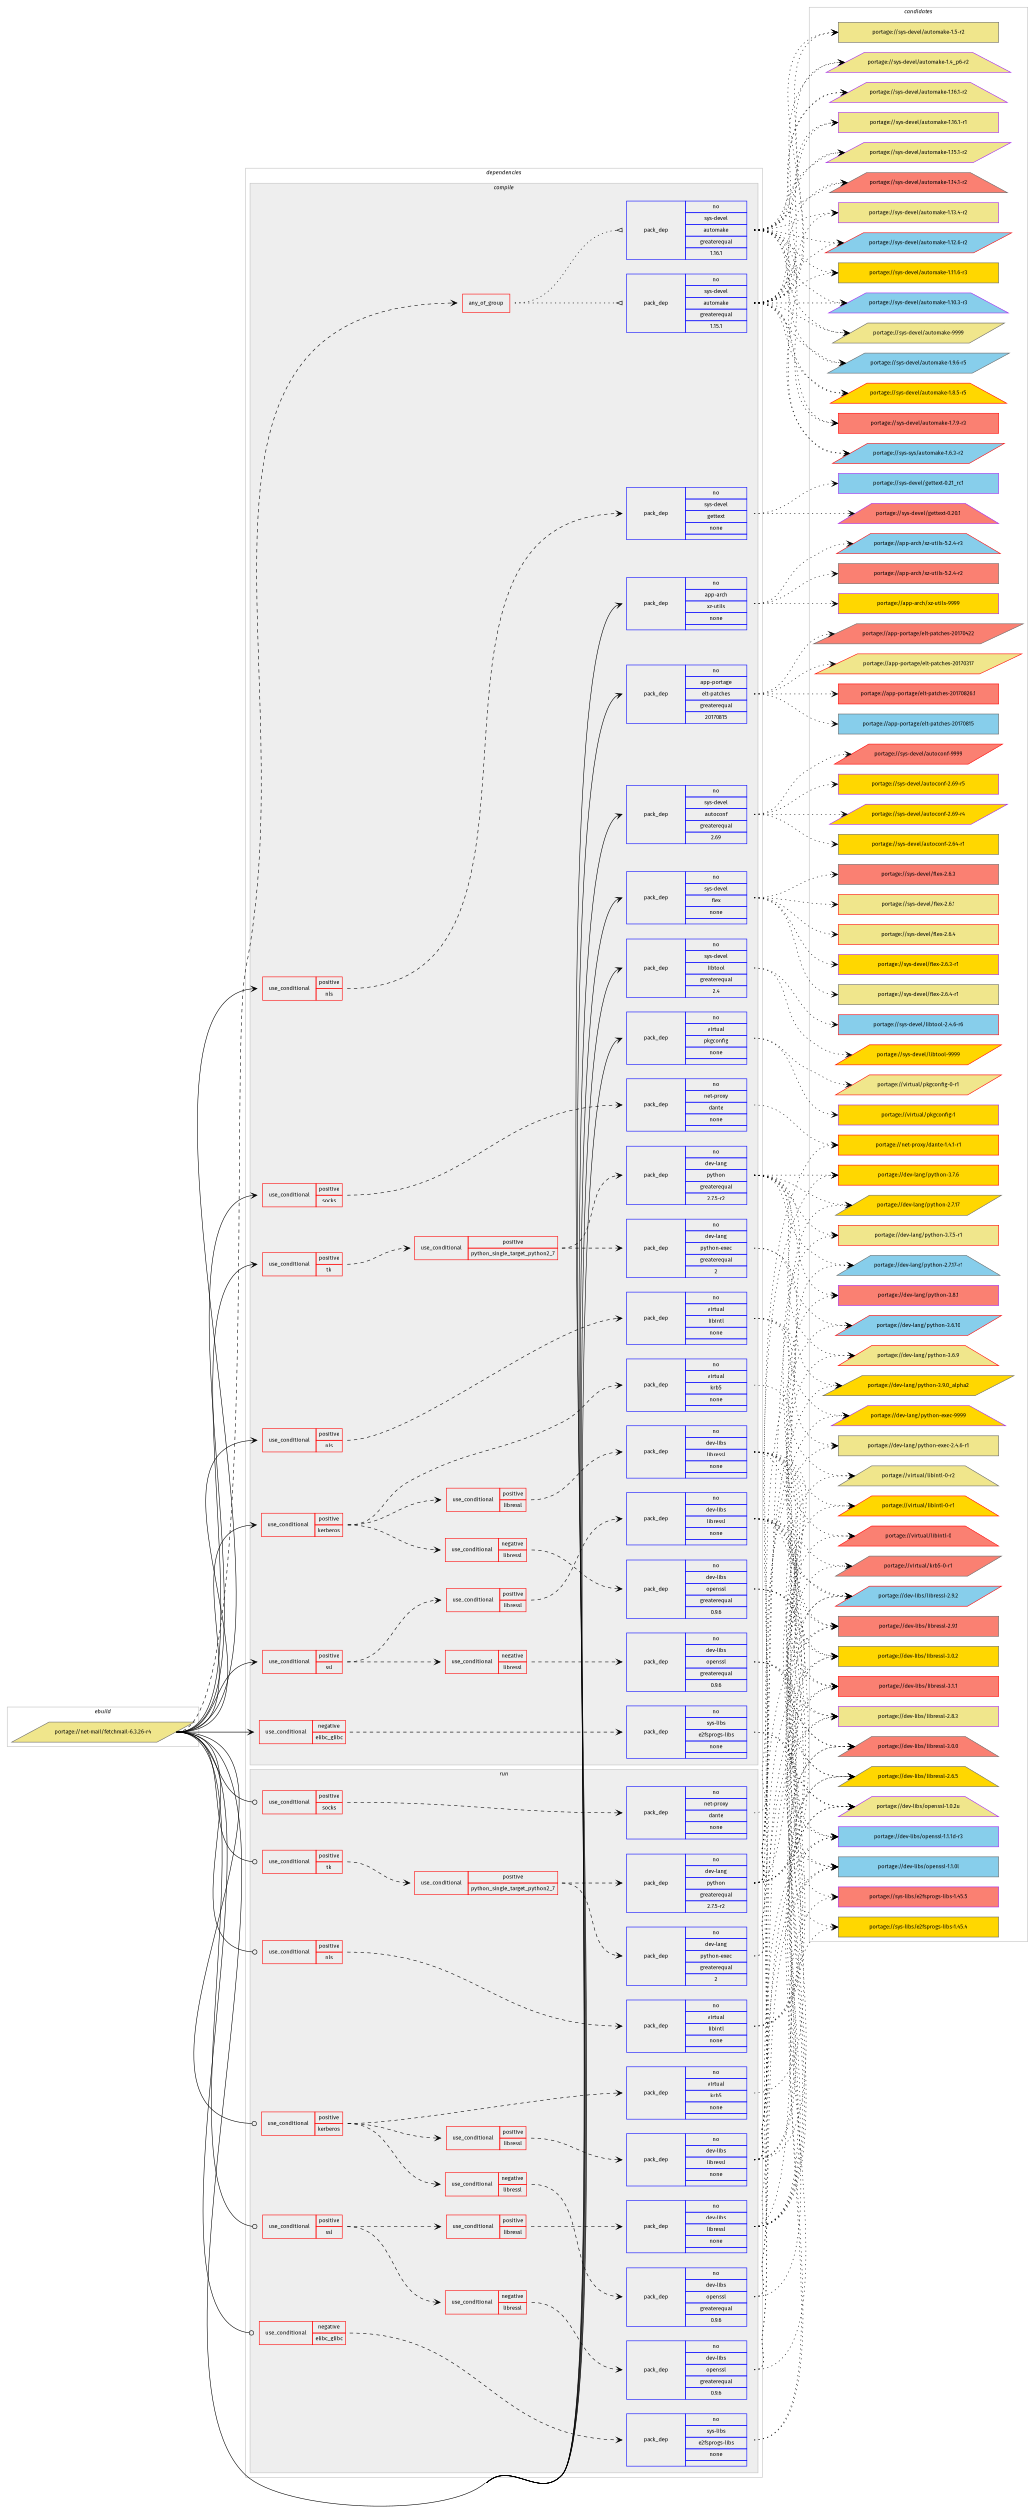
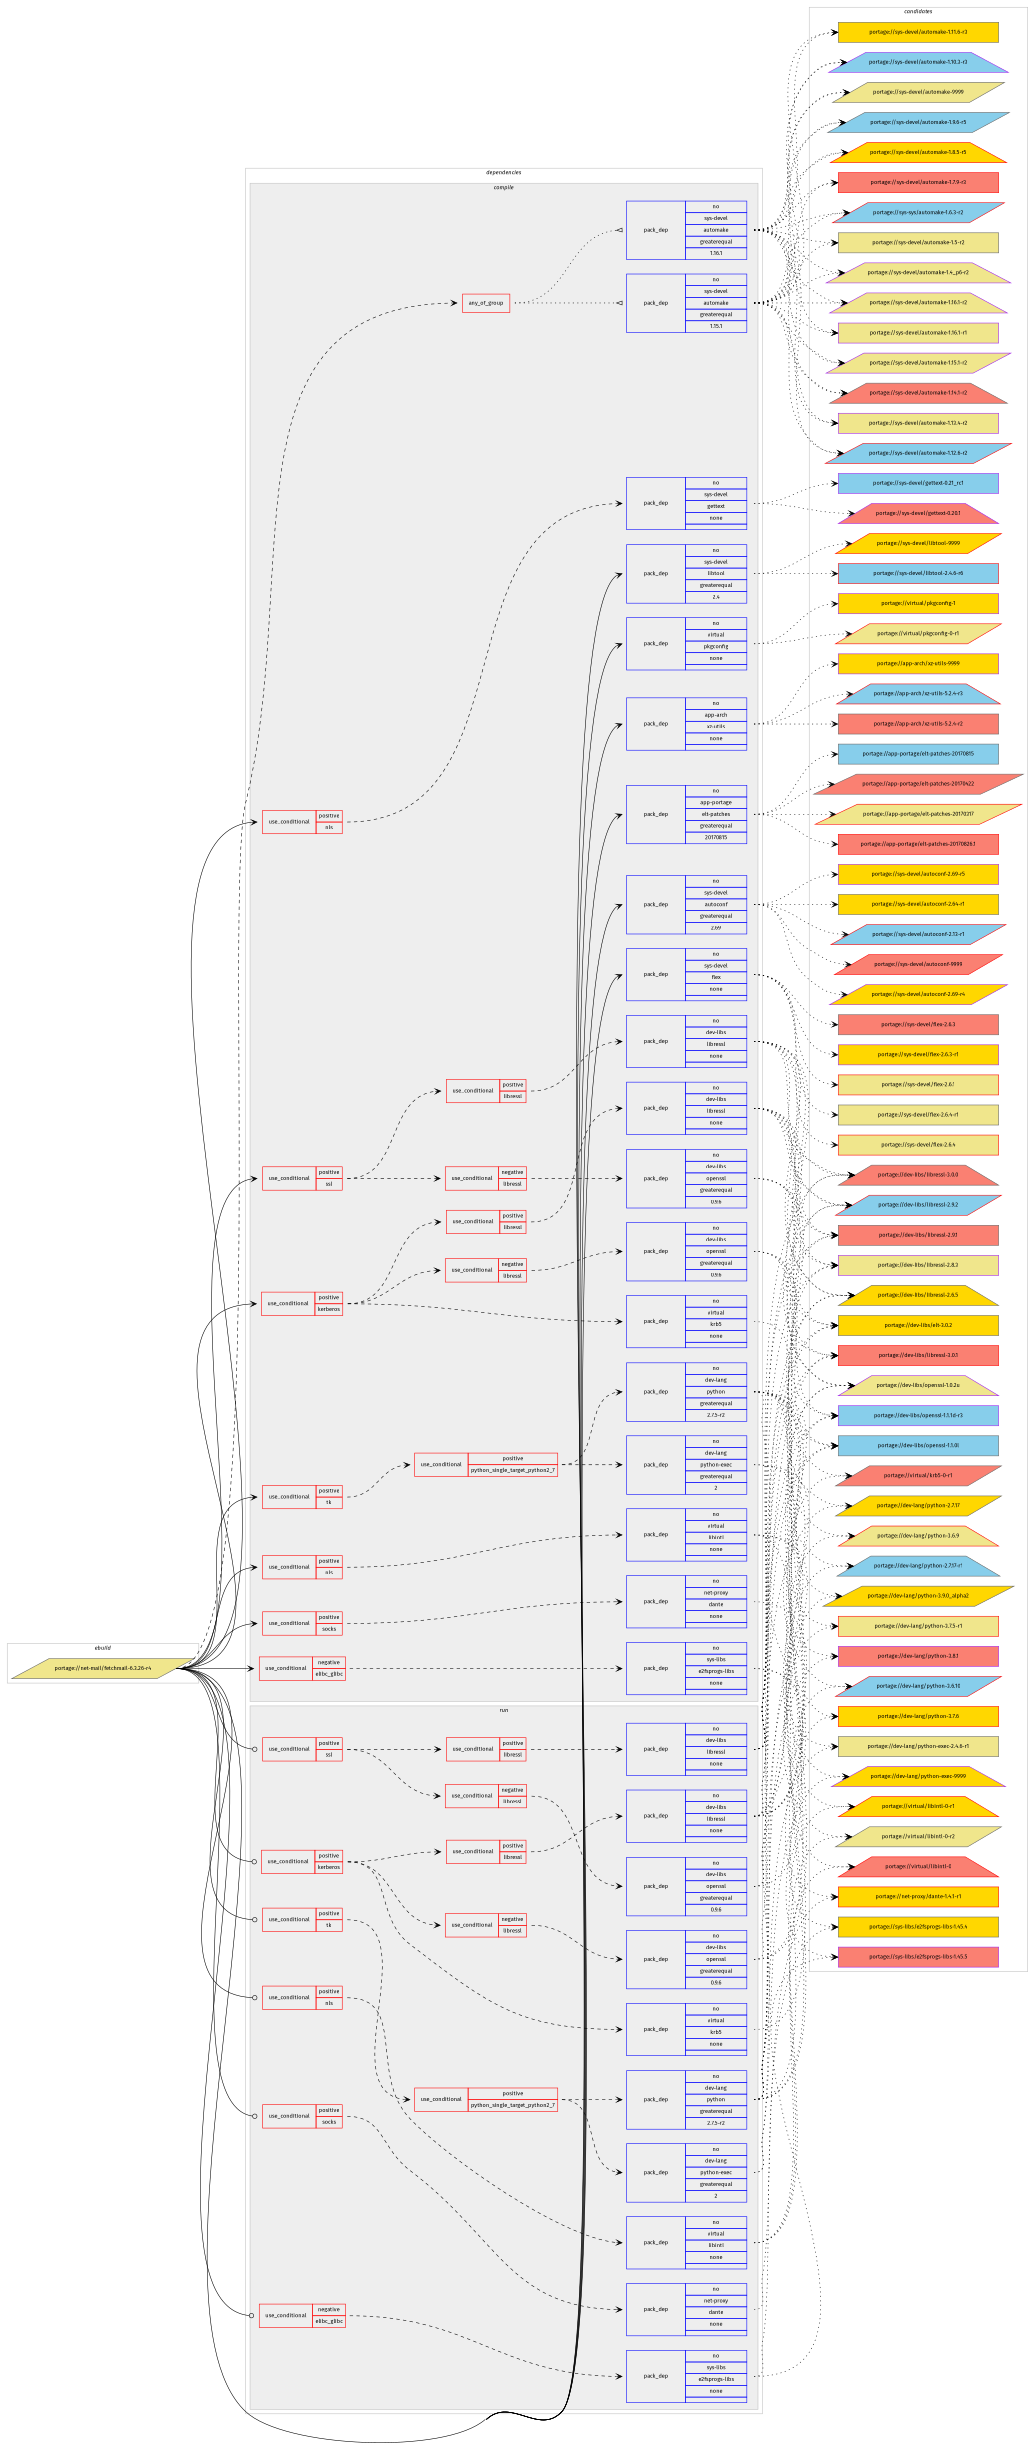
none -> (918, 935)
(918, 1476) -> (918, 1837)
(918, 1656) -> (918, 1326)
(918, 1686) -> (918, 1356)
